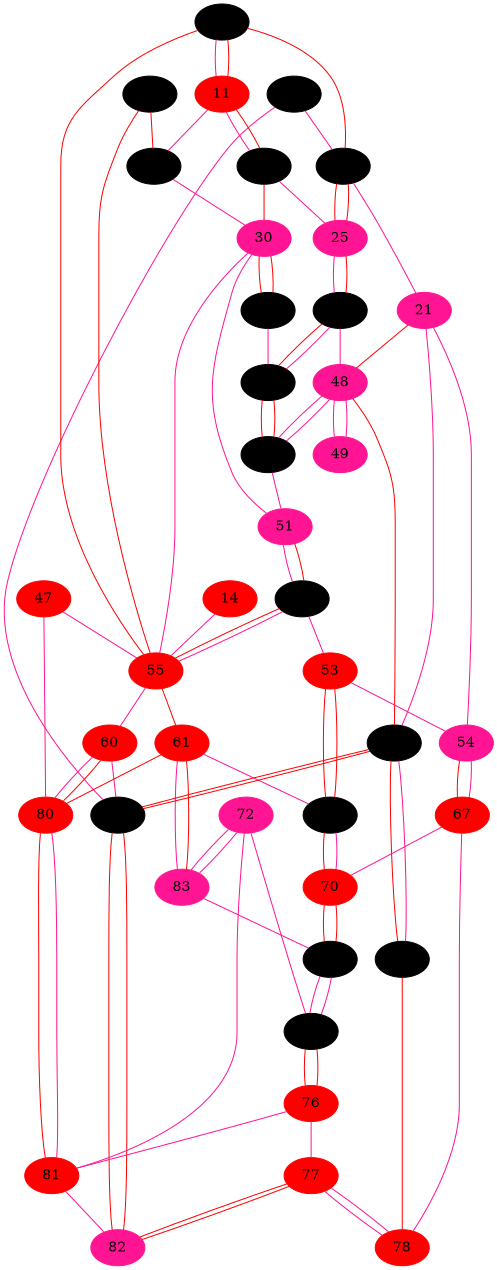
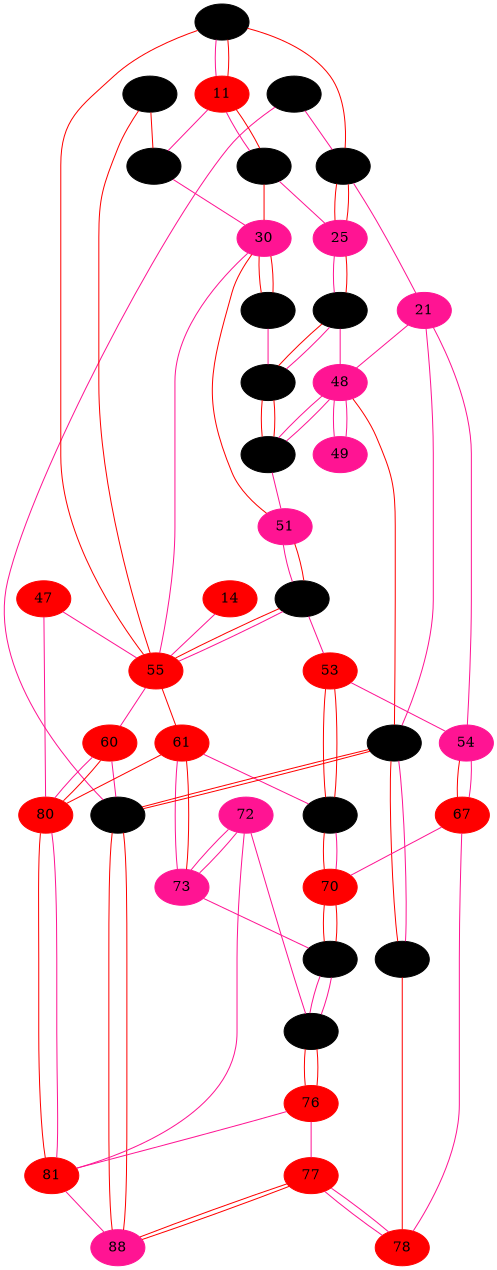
(382, 347) -> (382, 347)
(213, 388) -> (213, 388)
(182, 887) -> (182, 887)
(118, 1248) -> (118, 1248)
